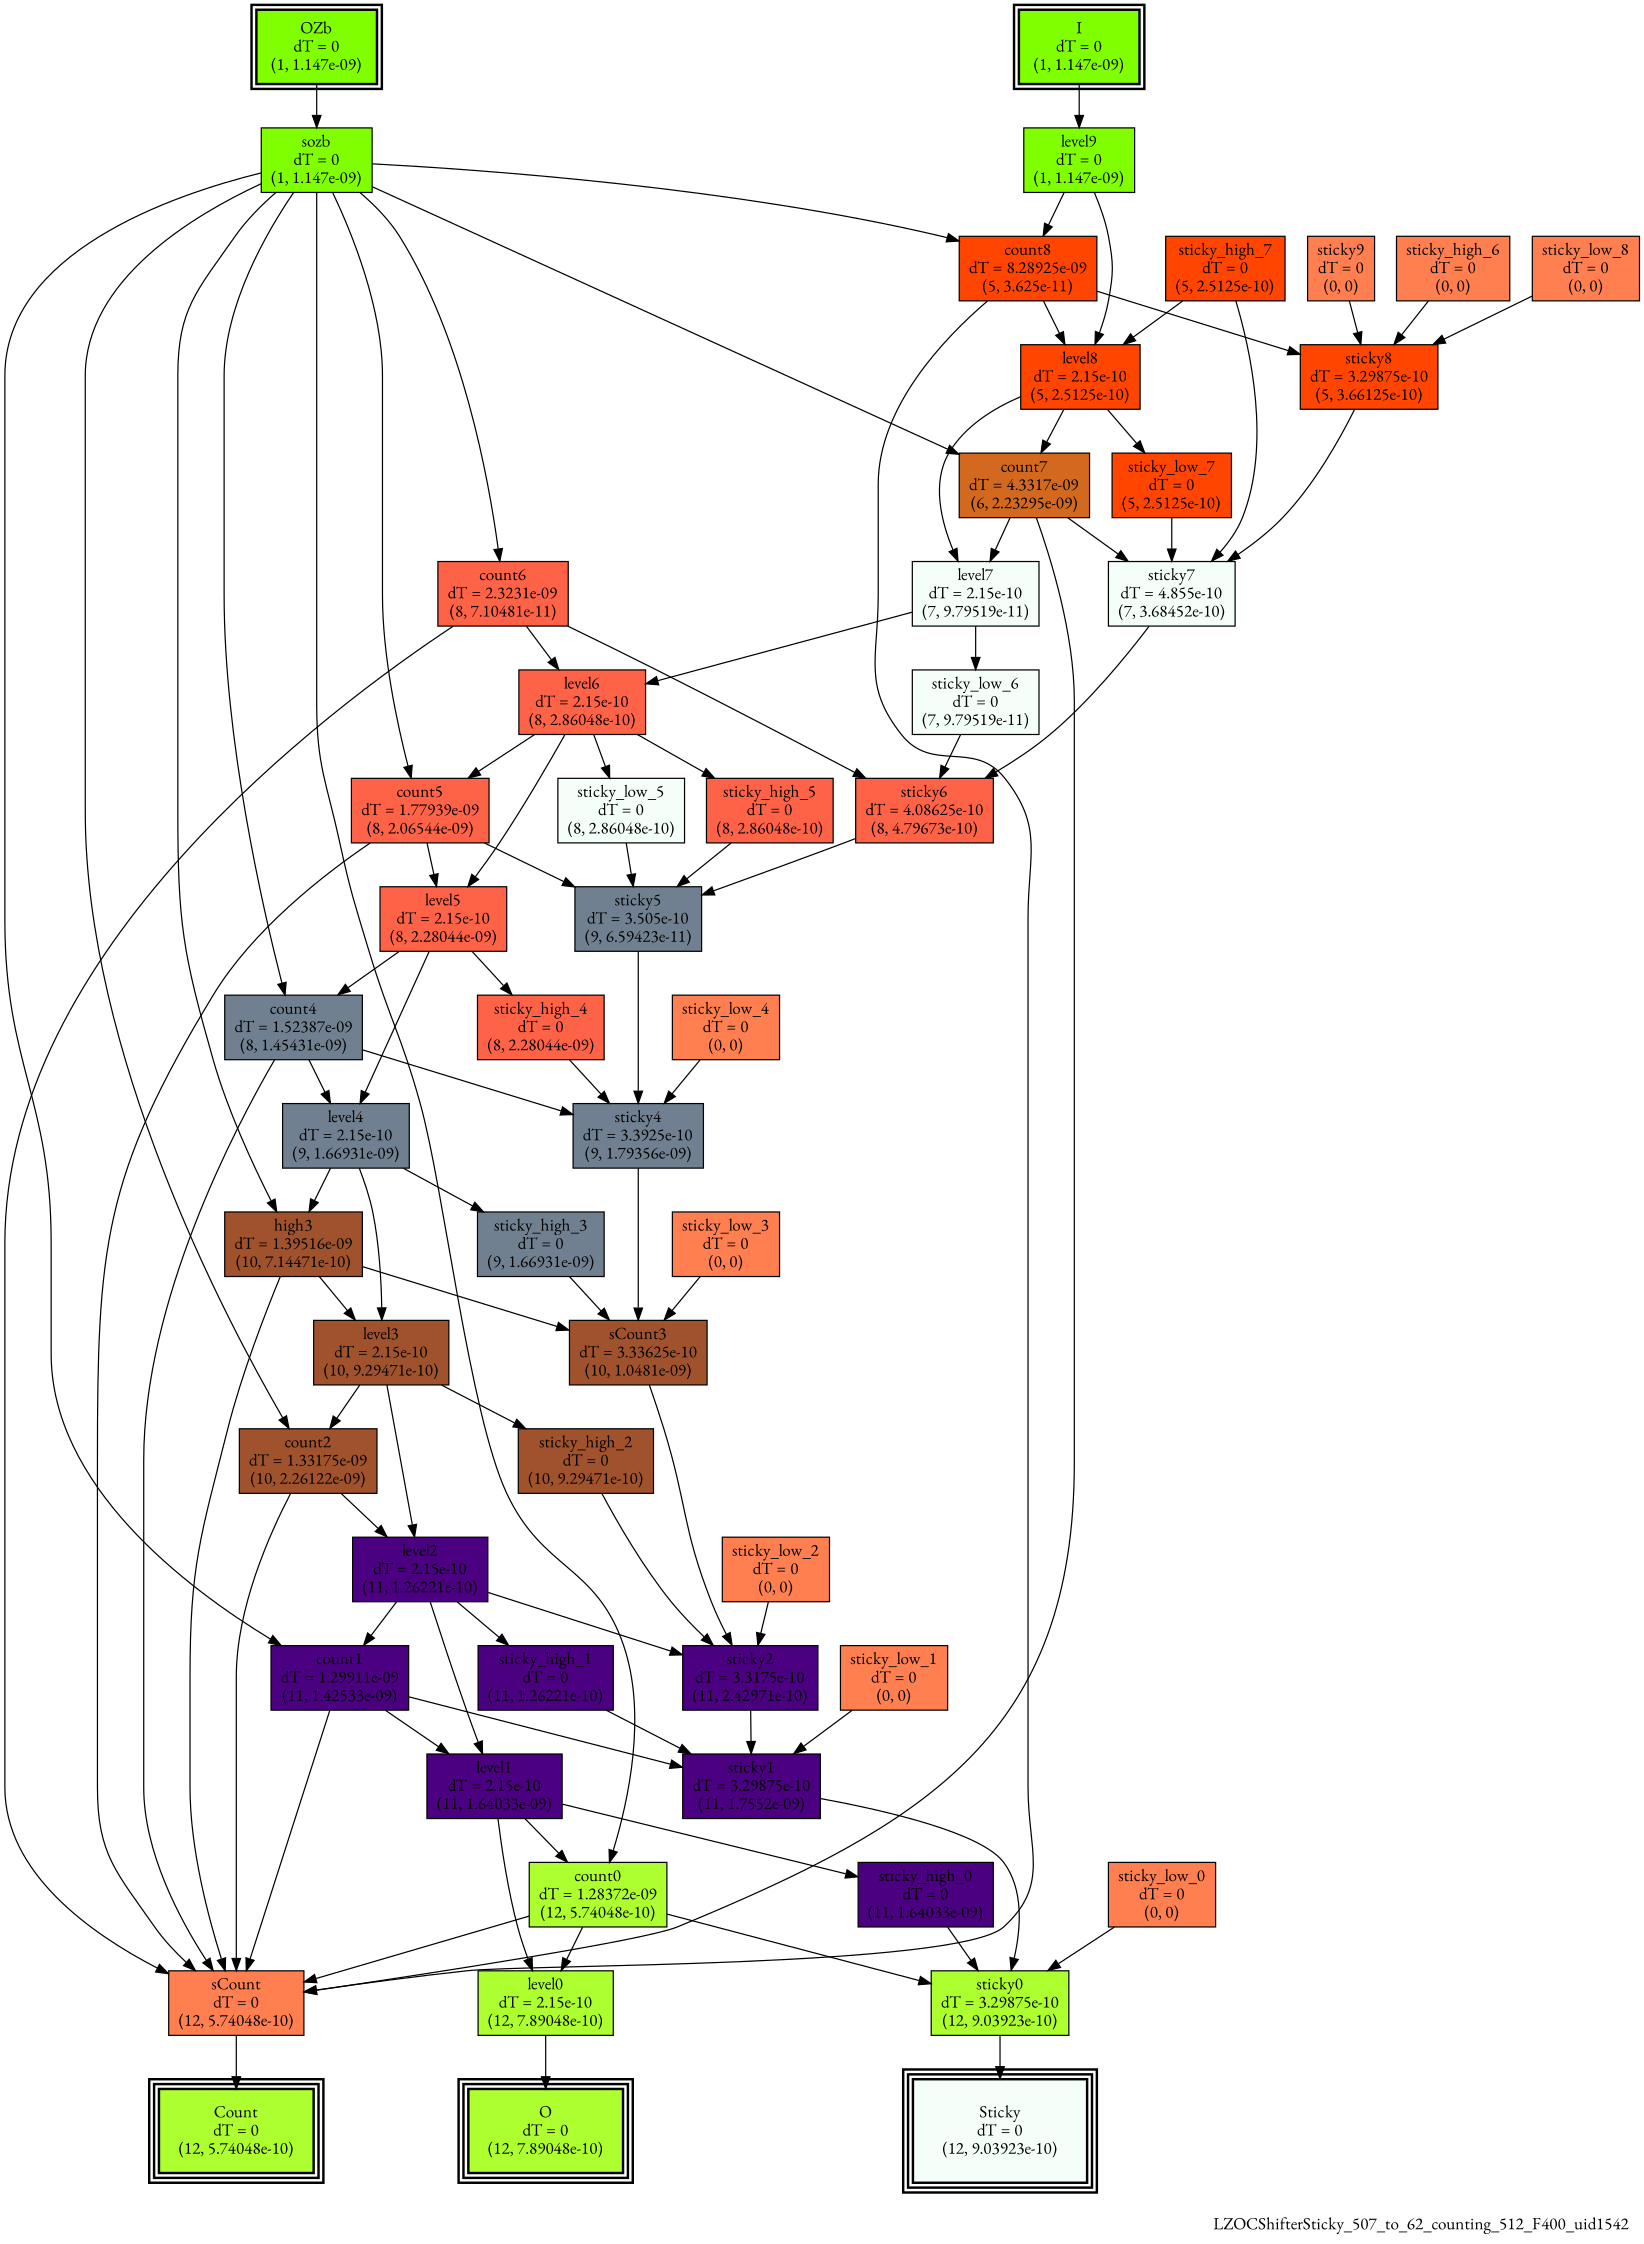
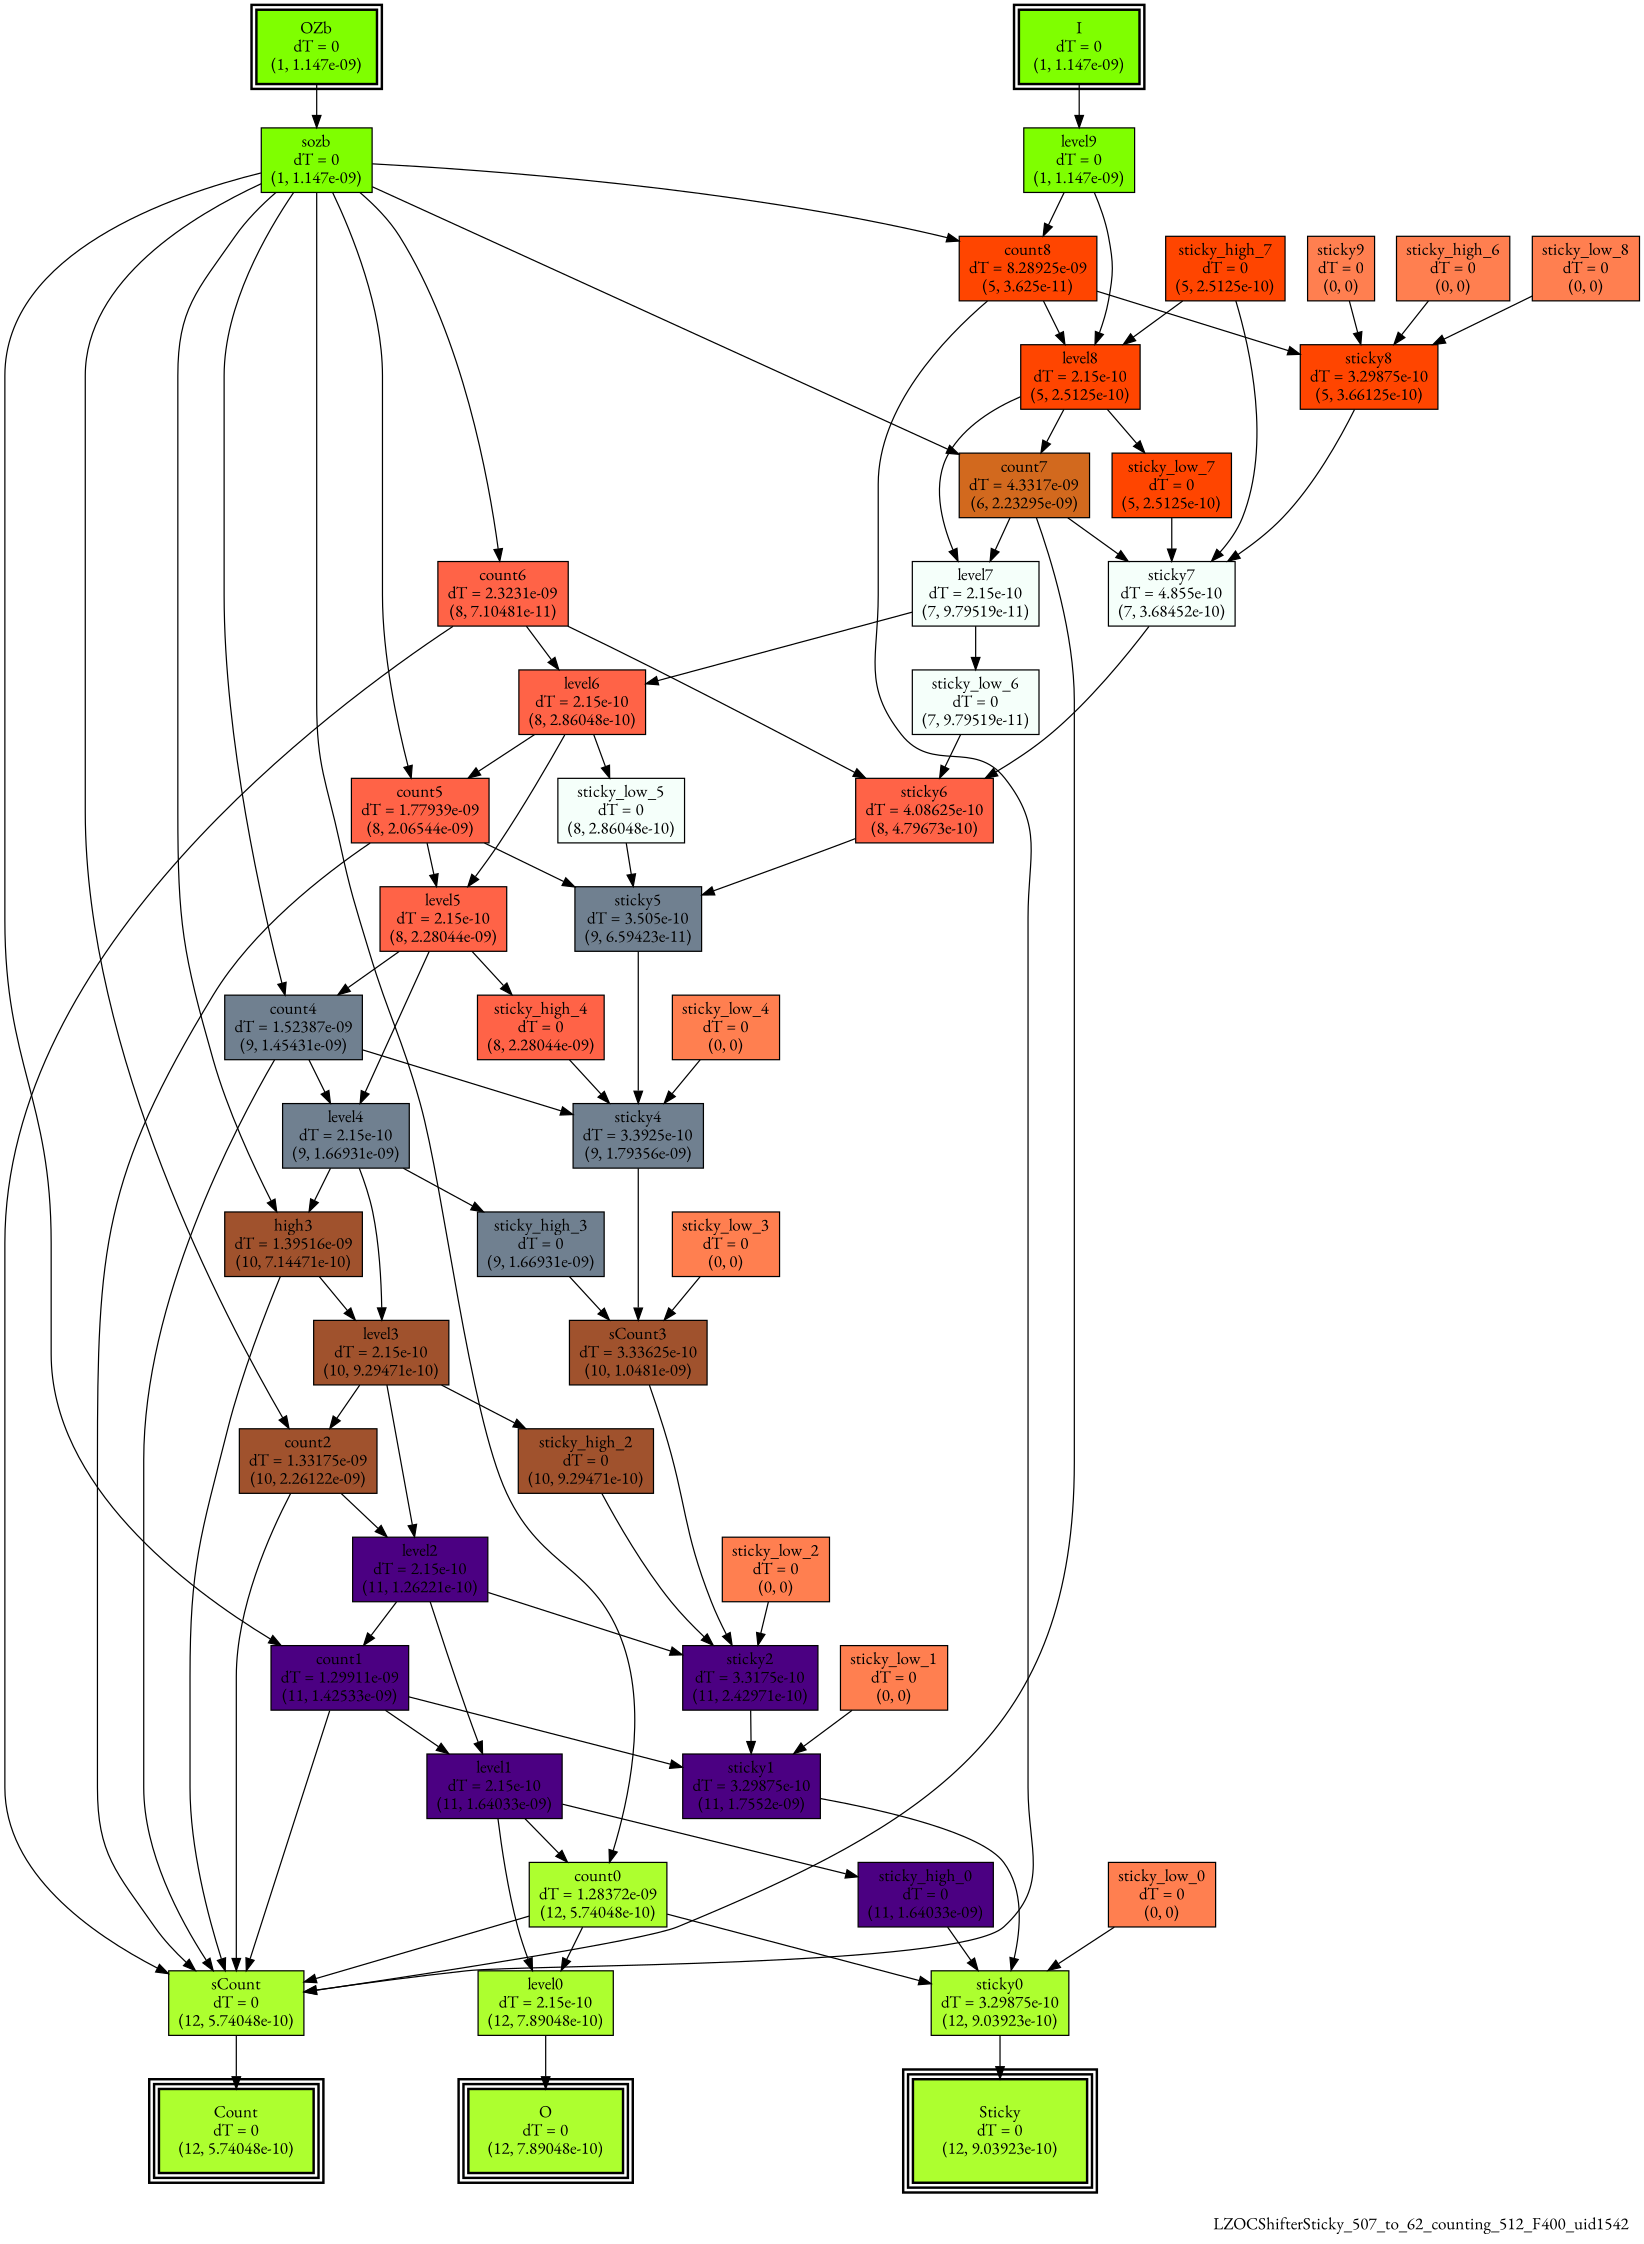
(770, 811) -> none
(294, 1027) -> (294, 1027)
(469, 1300) -> none
(546, 1678) -> none
(236, 2003) -> (236, 2003)
(1000, 2131) -> (1000, 2131)
